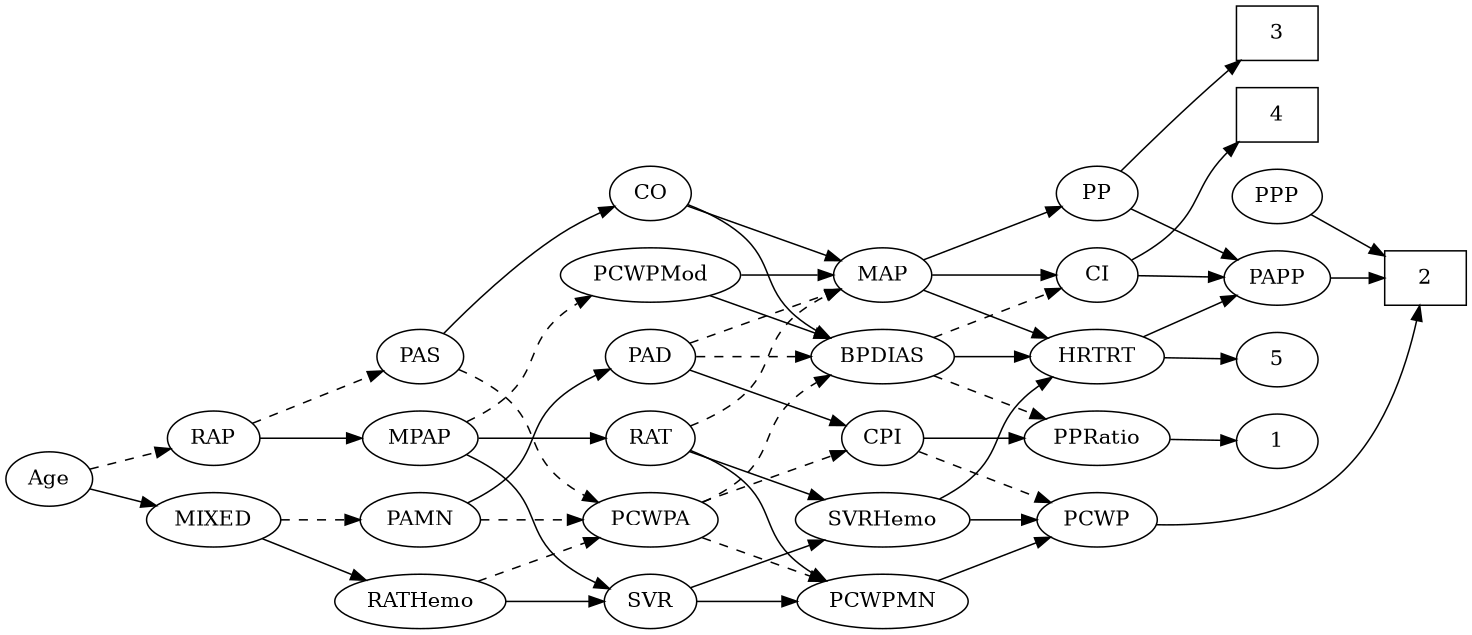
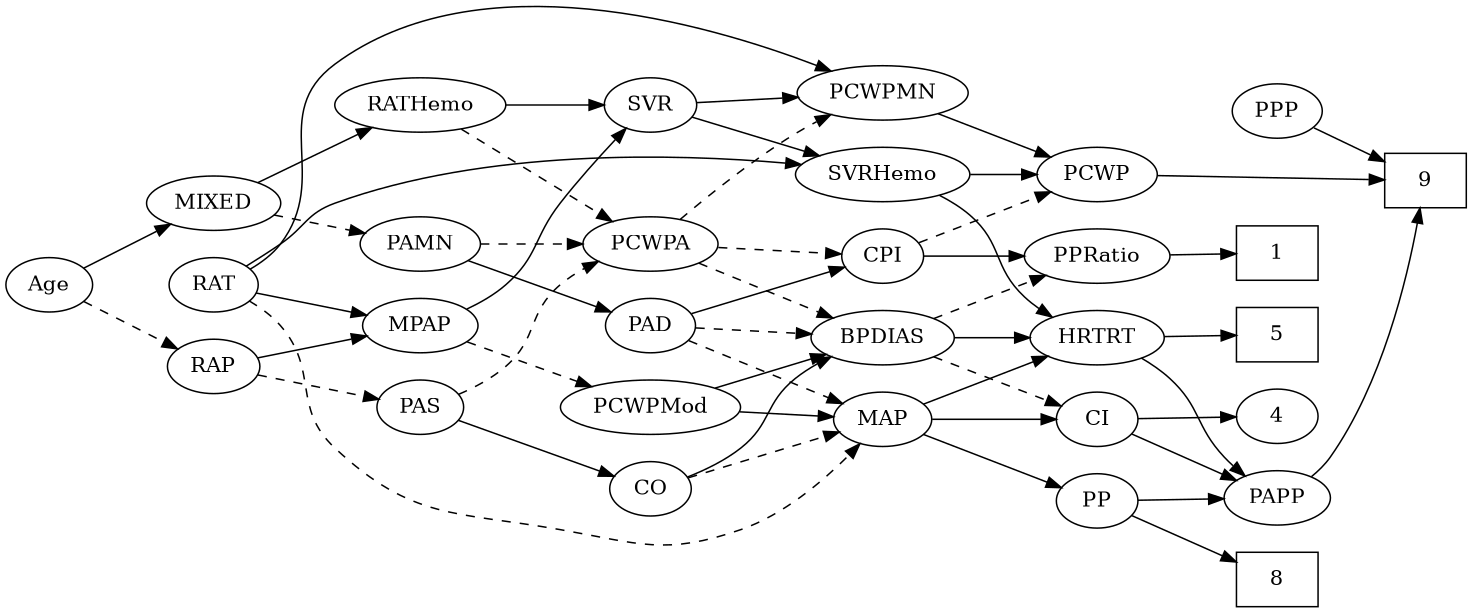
(1277, 33) -> (1277, 579)
(1277, 115) -> (1277, 416)
(757, 231) -> (756, 457)
(1425, 278) -> (1425, 181)
(1277, 360) -> (1277, 335)
(543, 438) -> (304, 303)
(1277, 441) -> (1277, 253)
